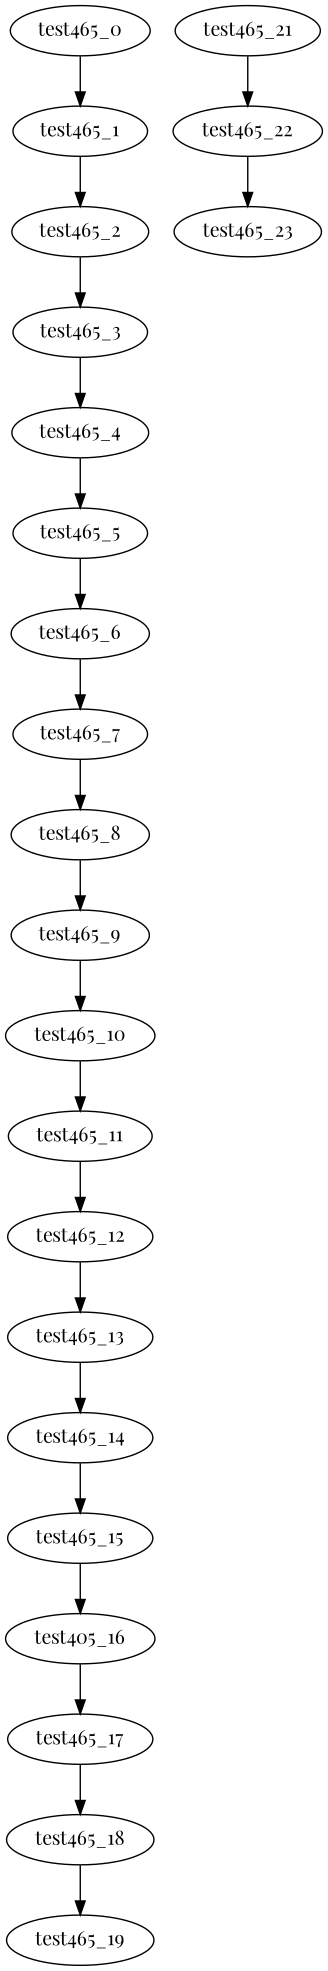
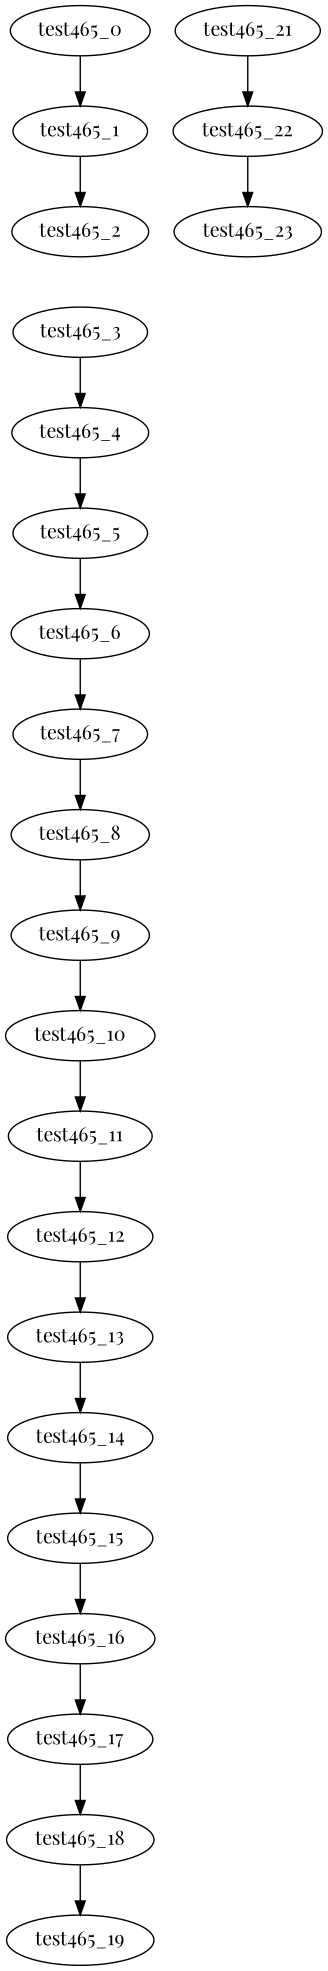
(80, 275) -> none
(80, 1639) -> (80, 1639)
